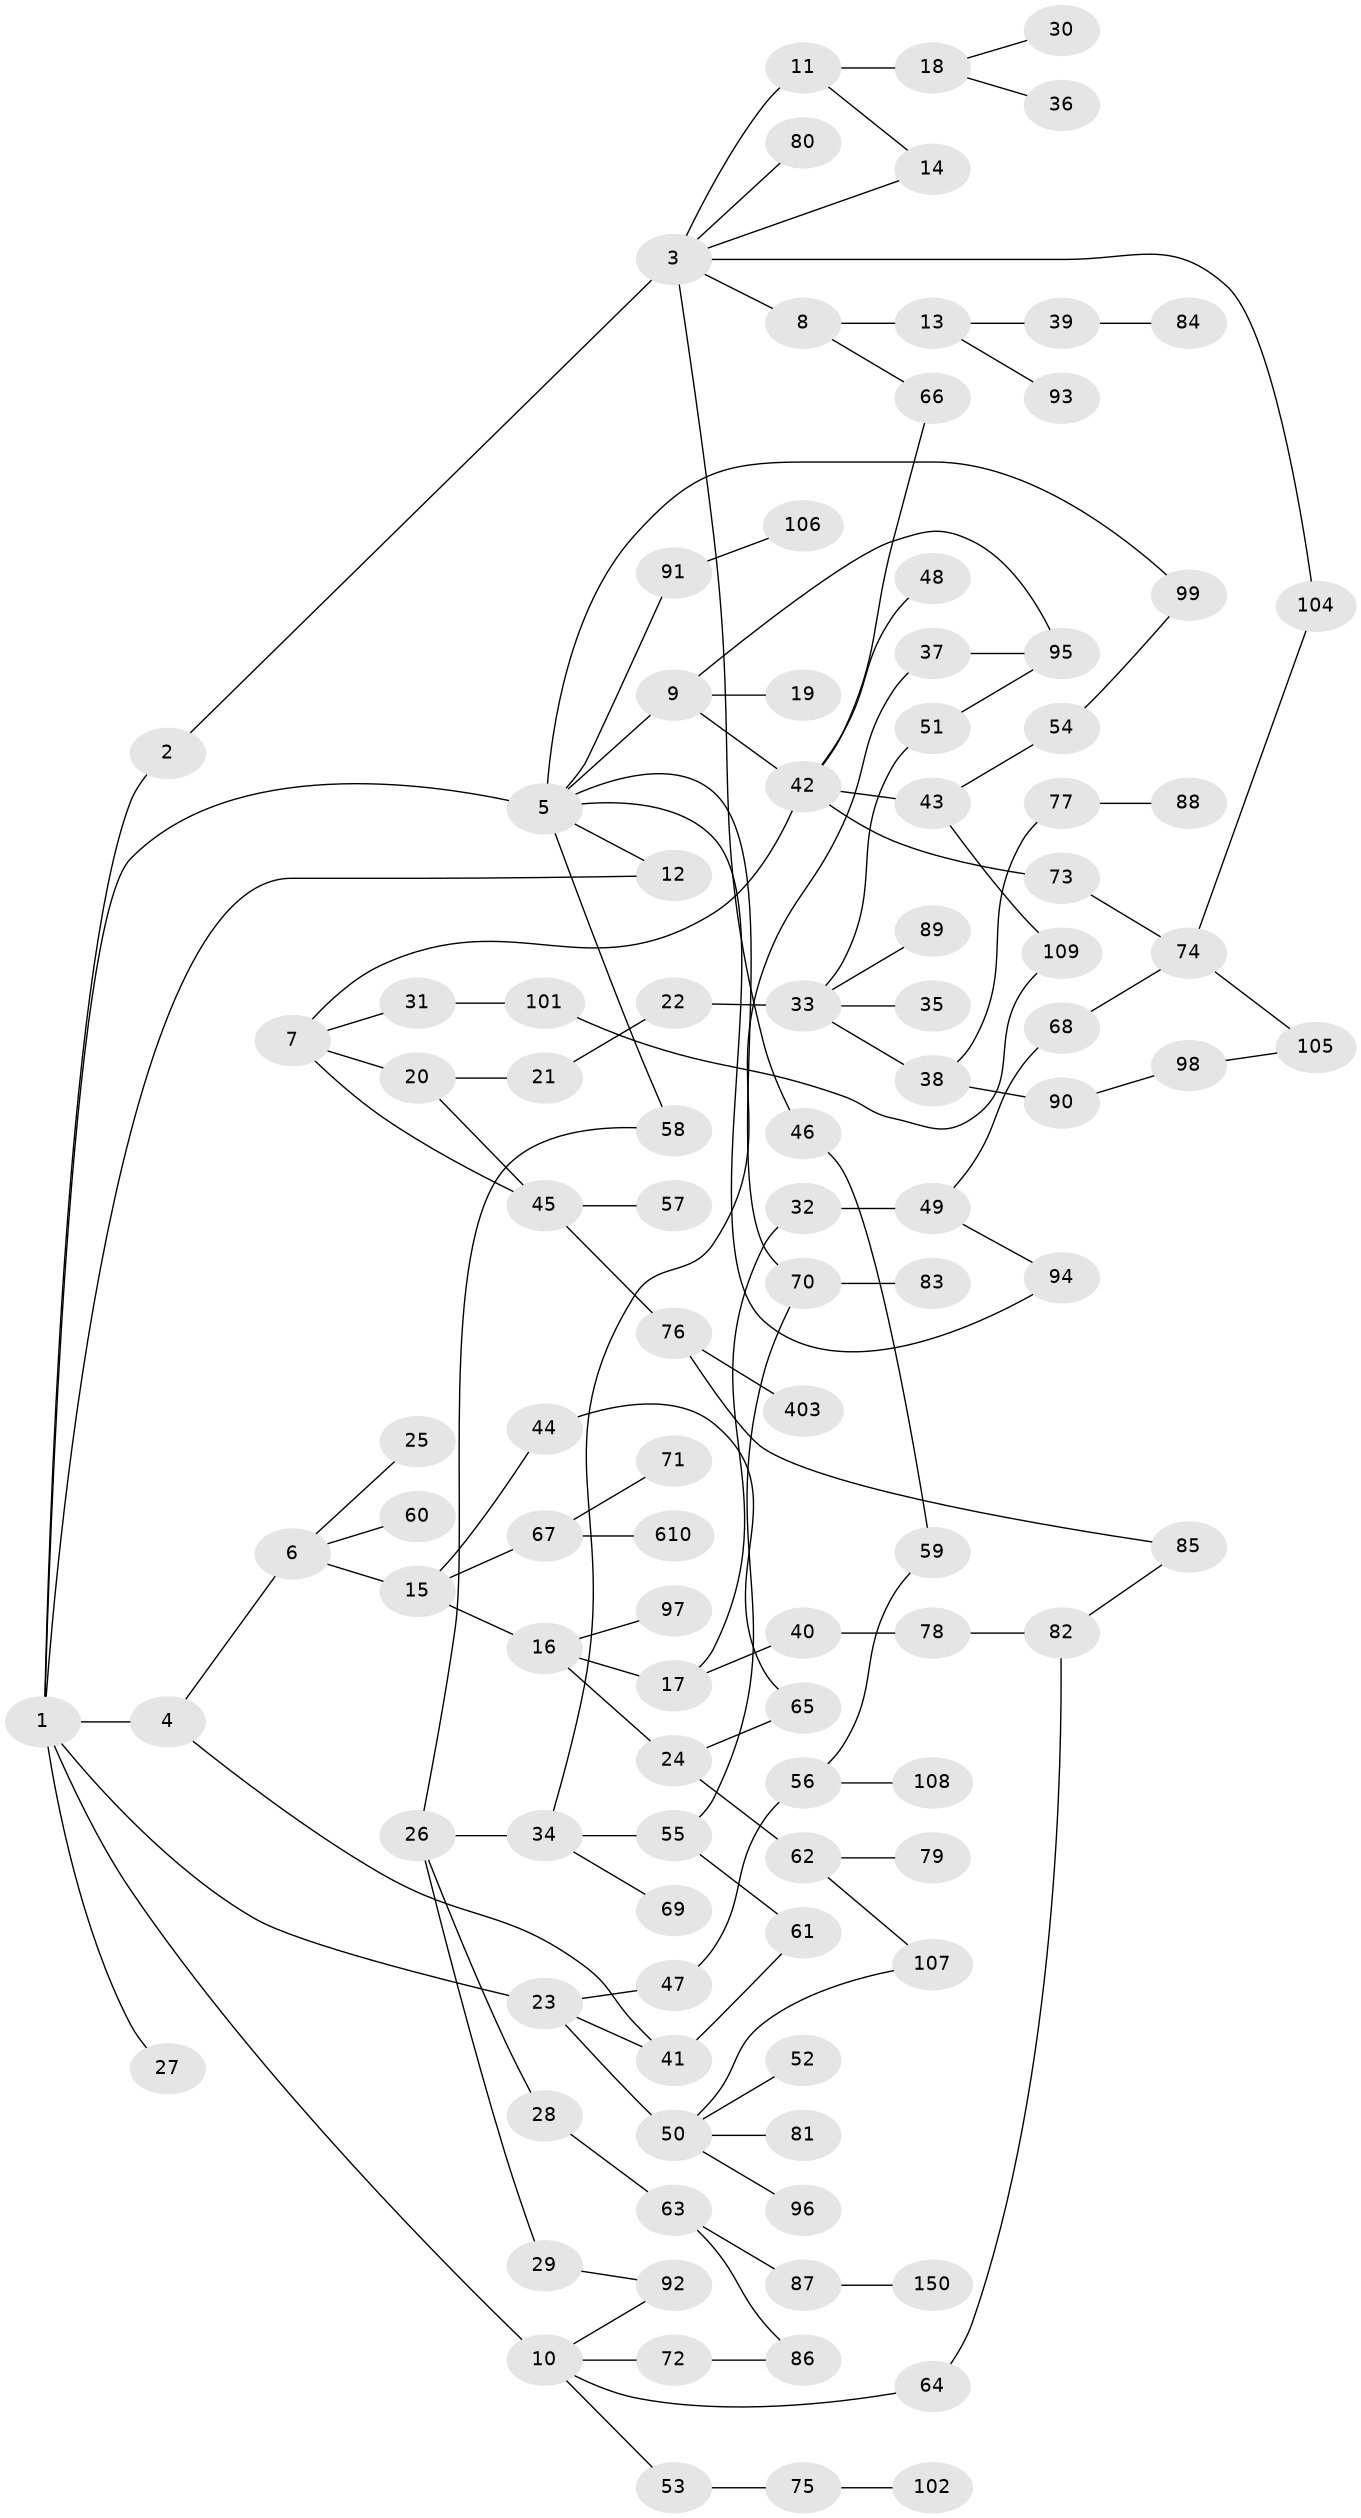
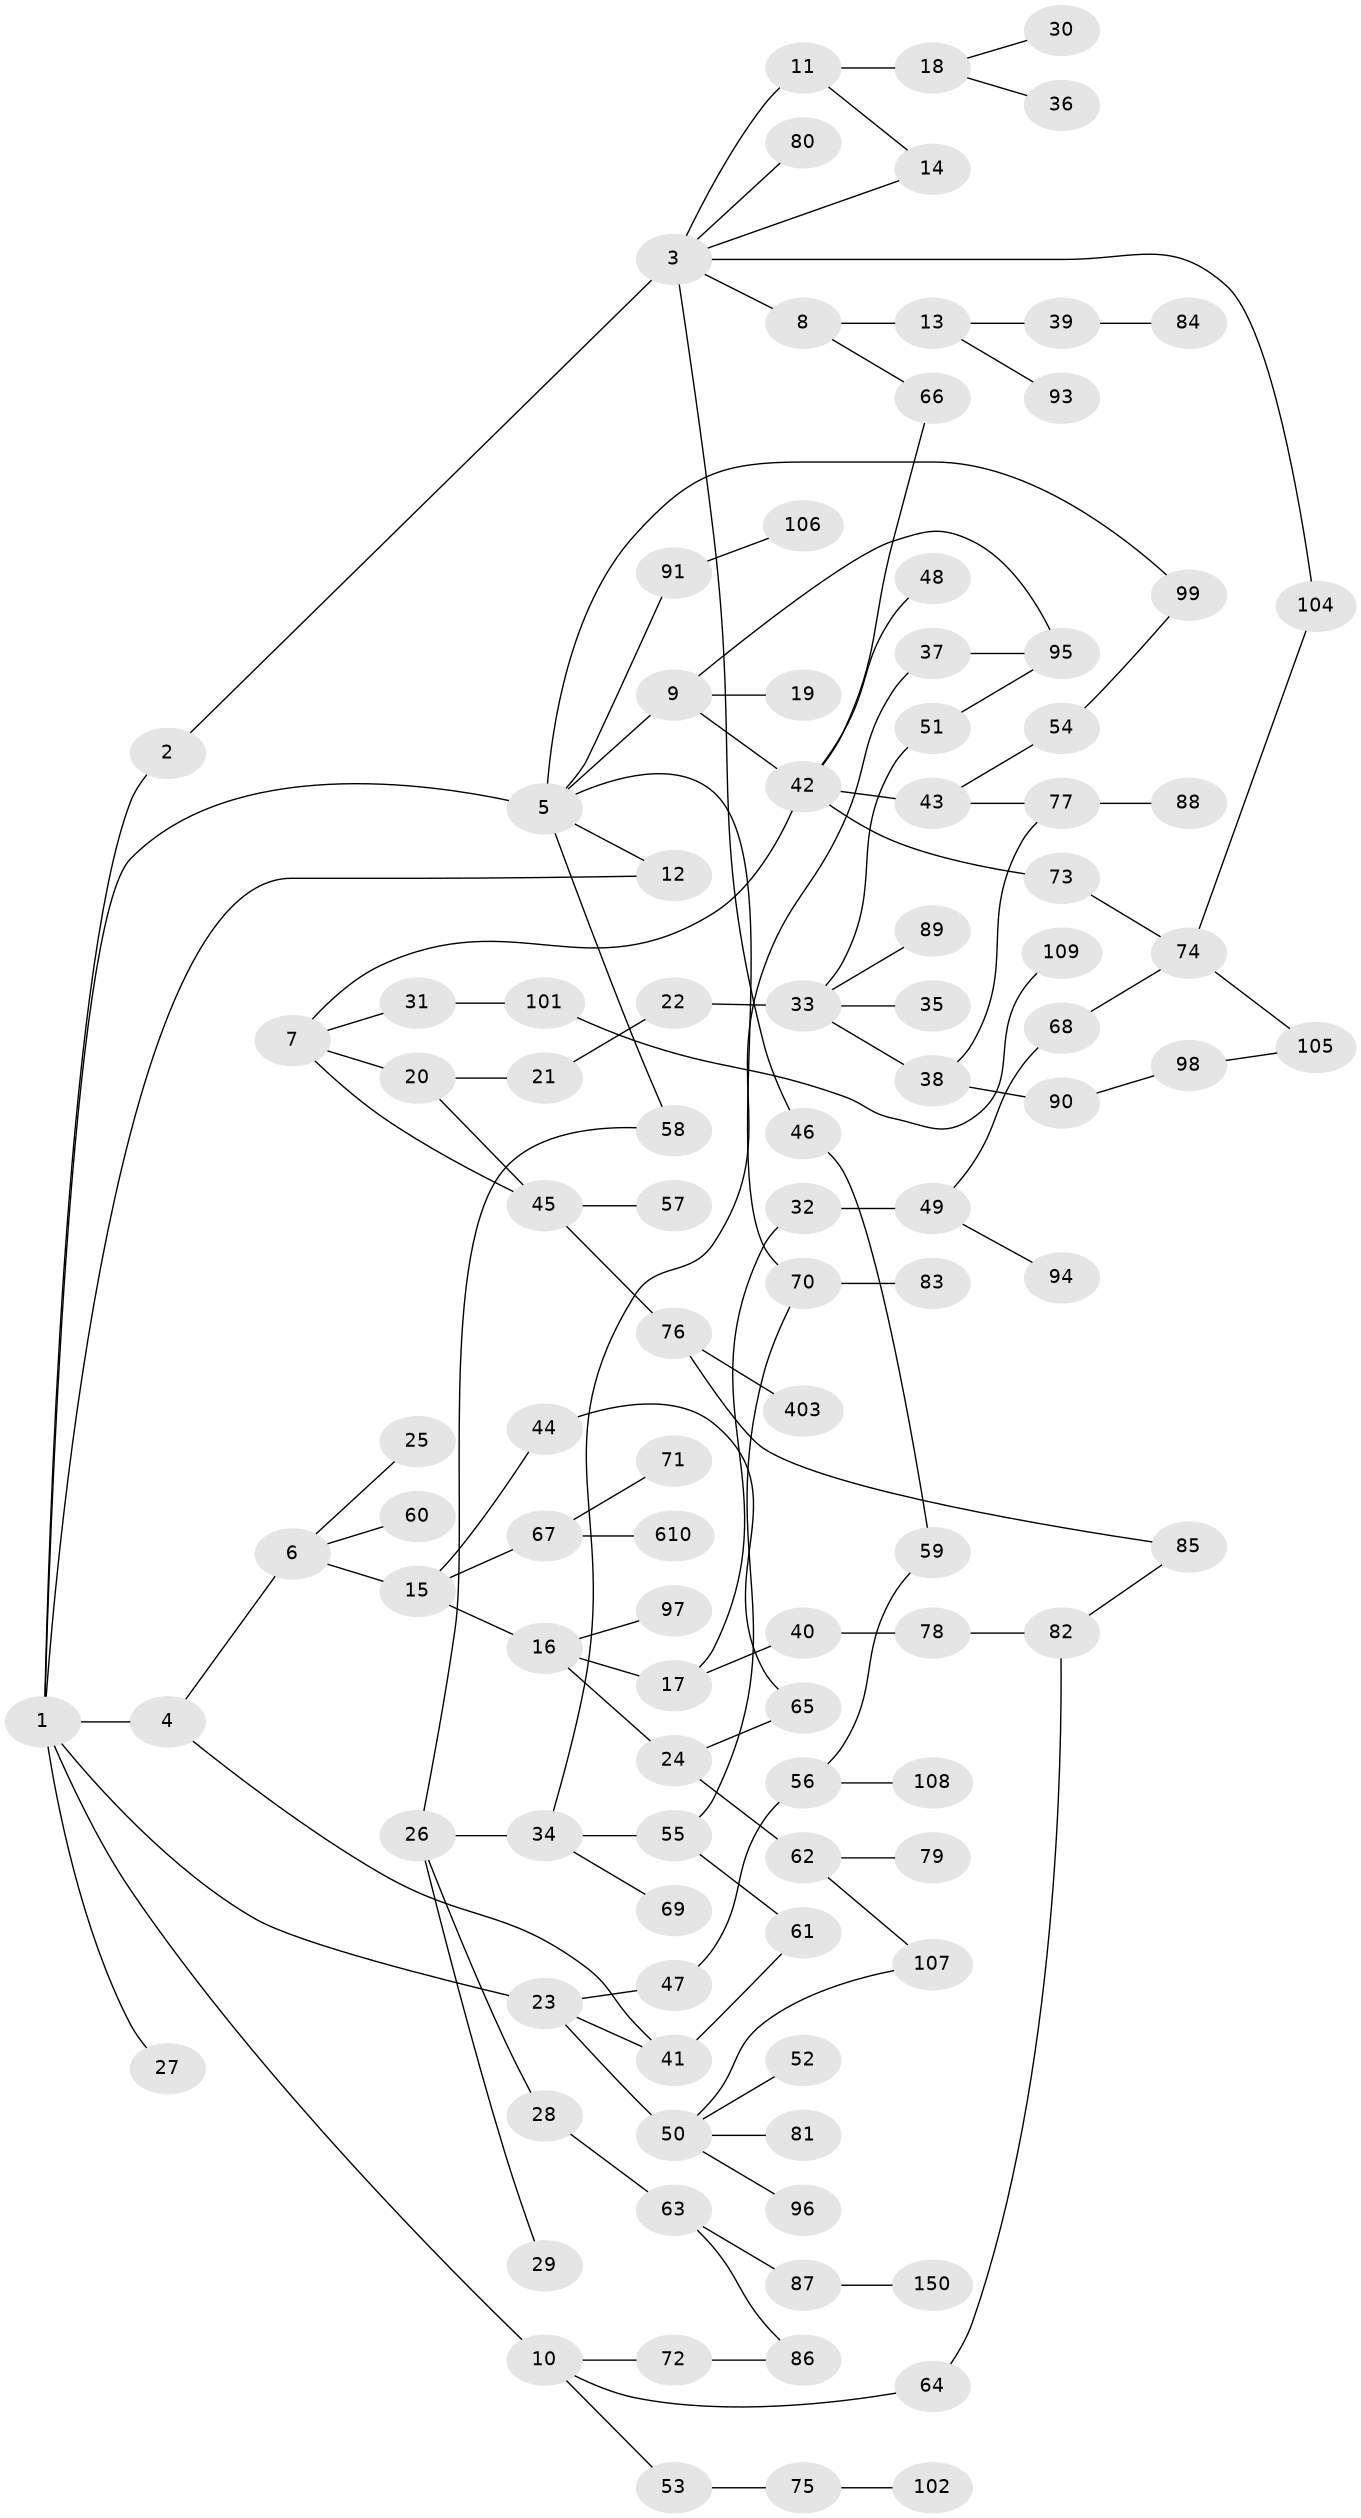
(993, 881) -> (998, 803)
(732, 1153) -> none
(674, 2285) -> none
